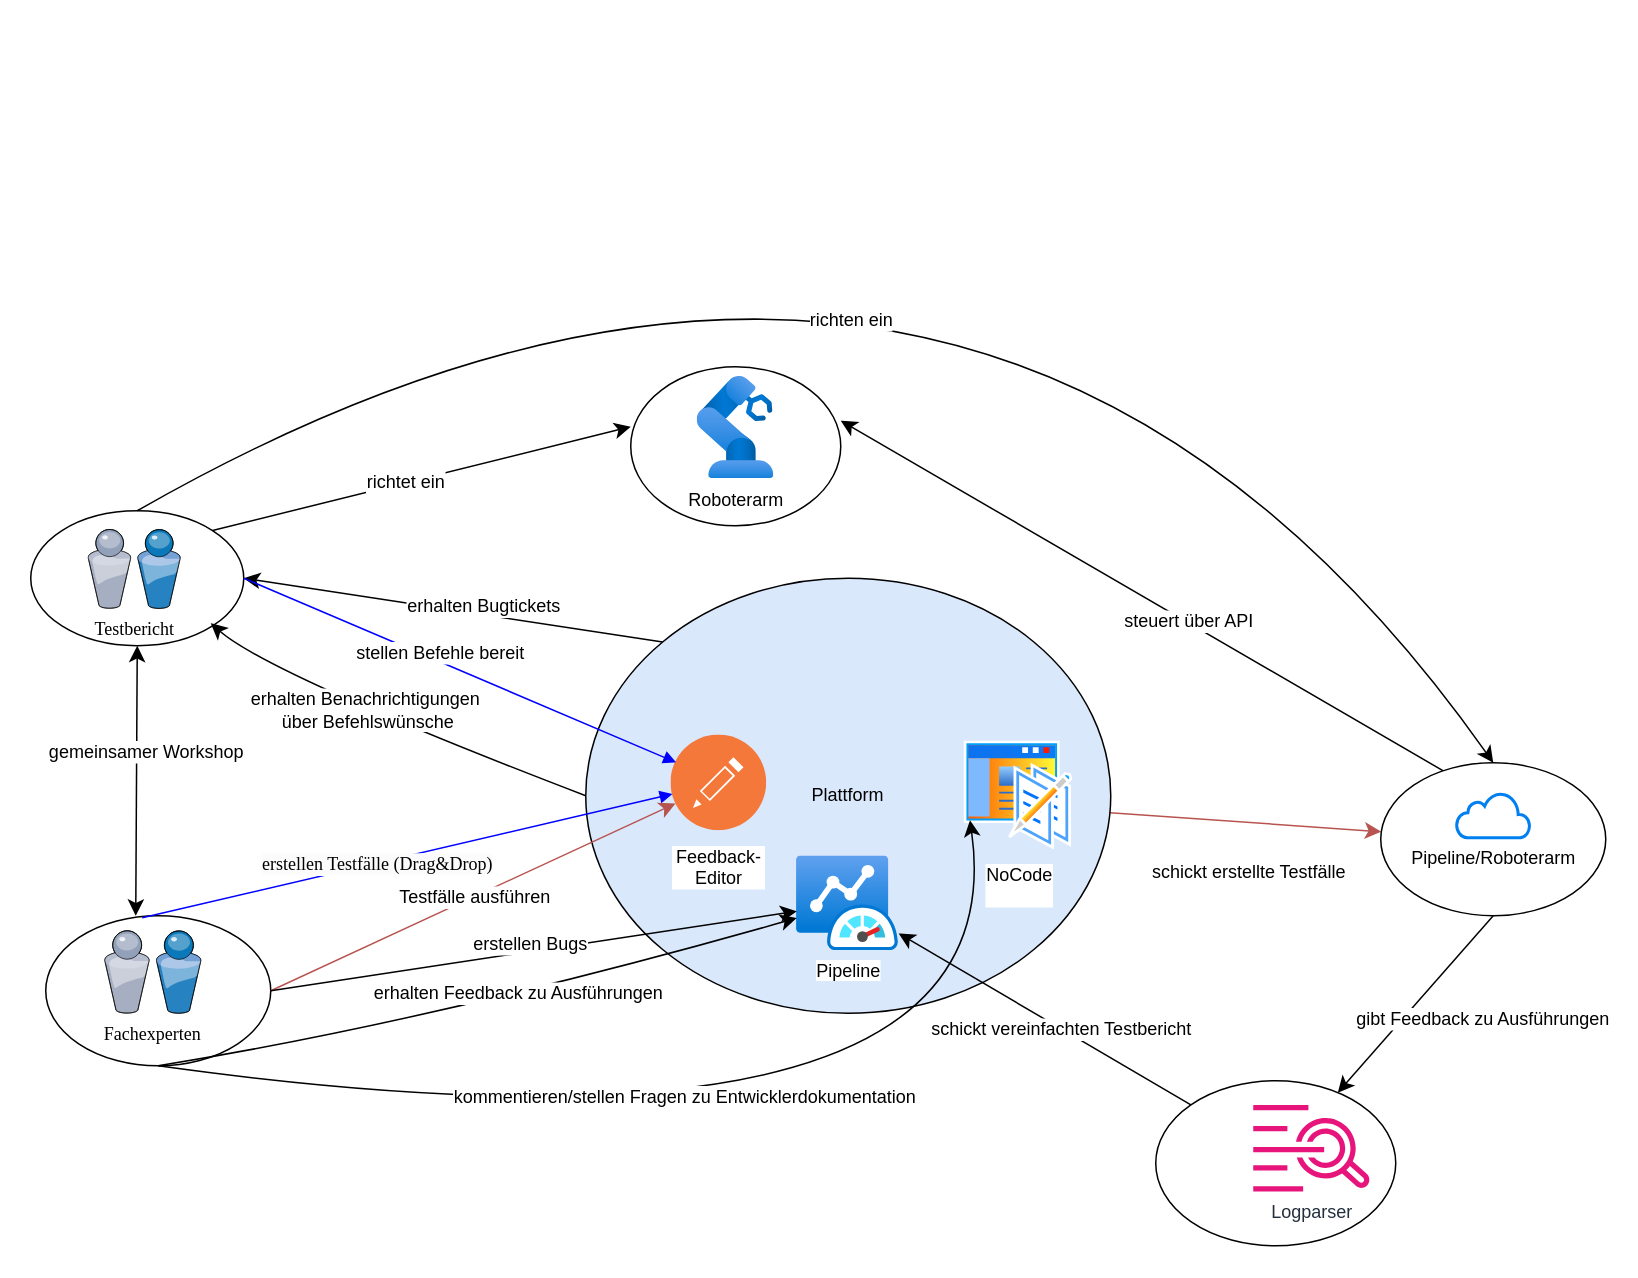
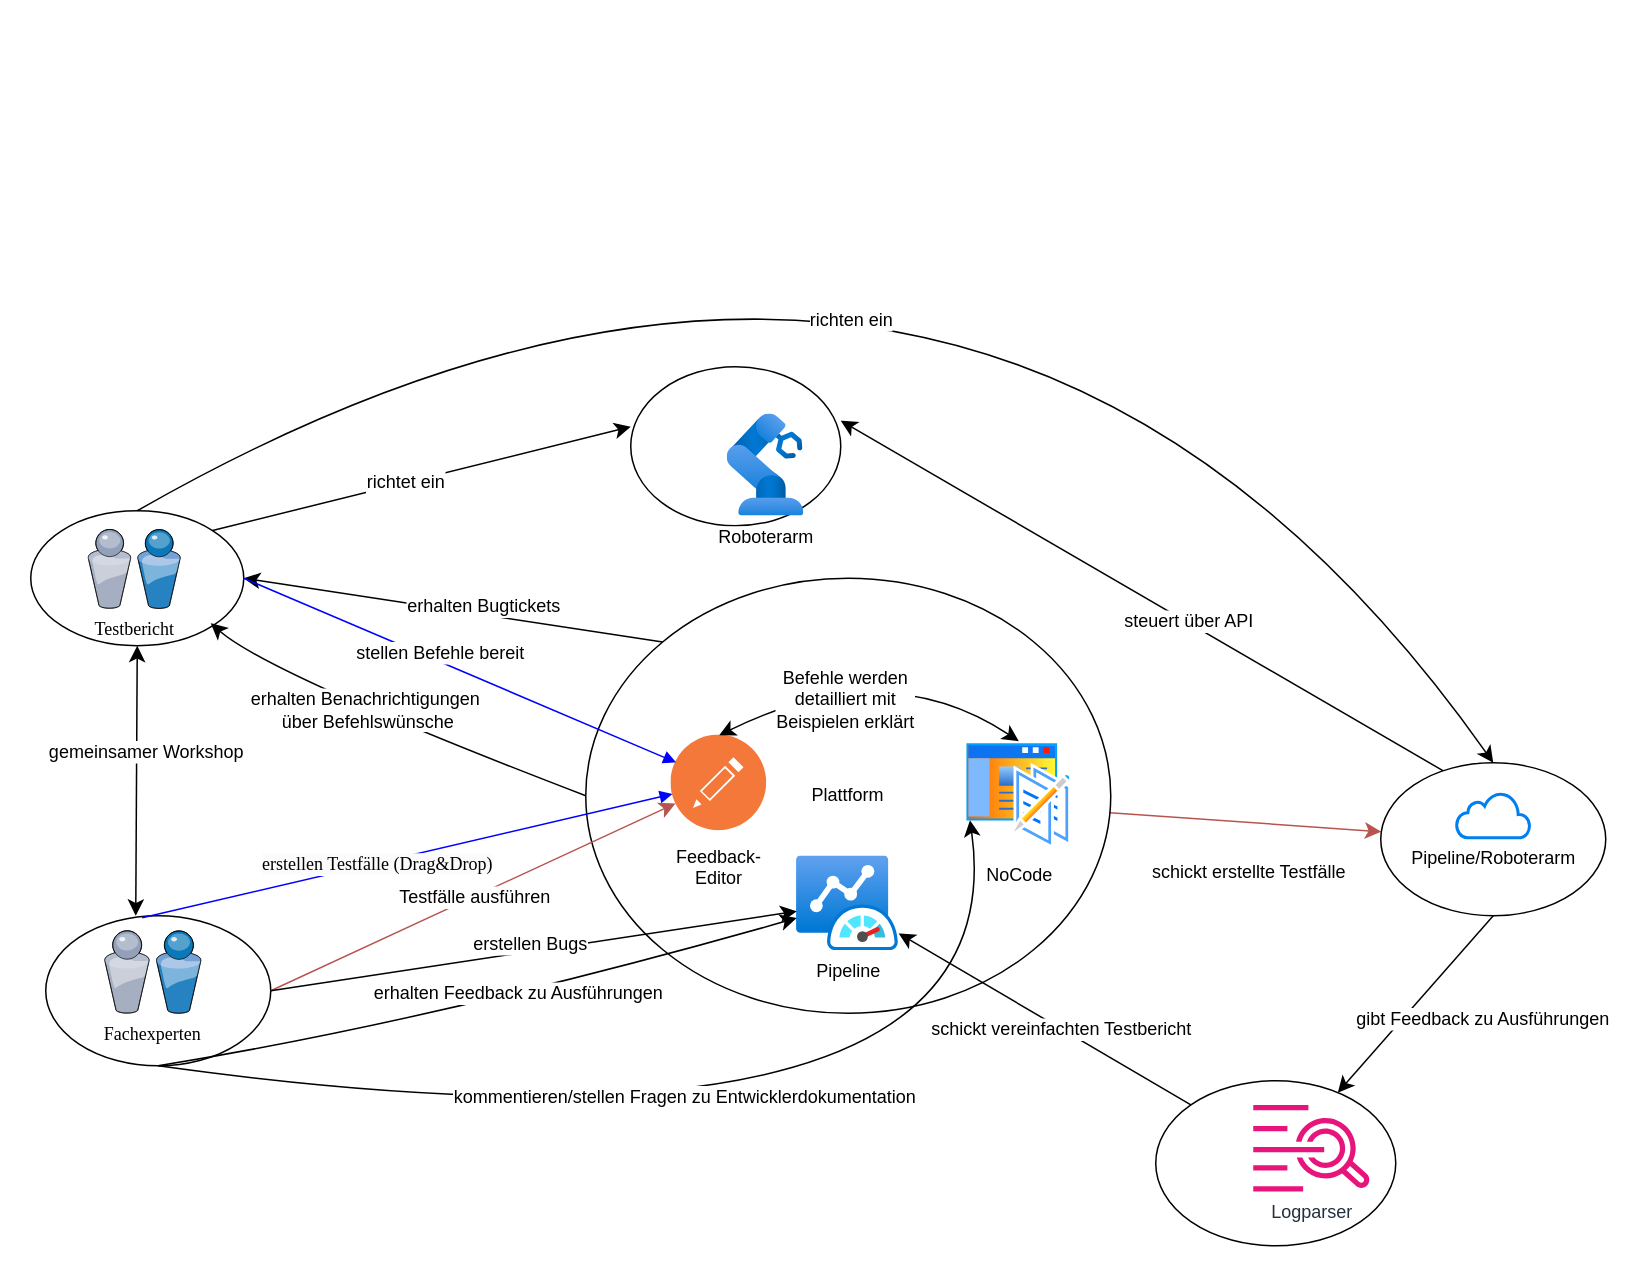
(736, 428) -> (766, 465)
none -> (844, 695)
(848, 796) -> (848, 796)
